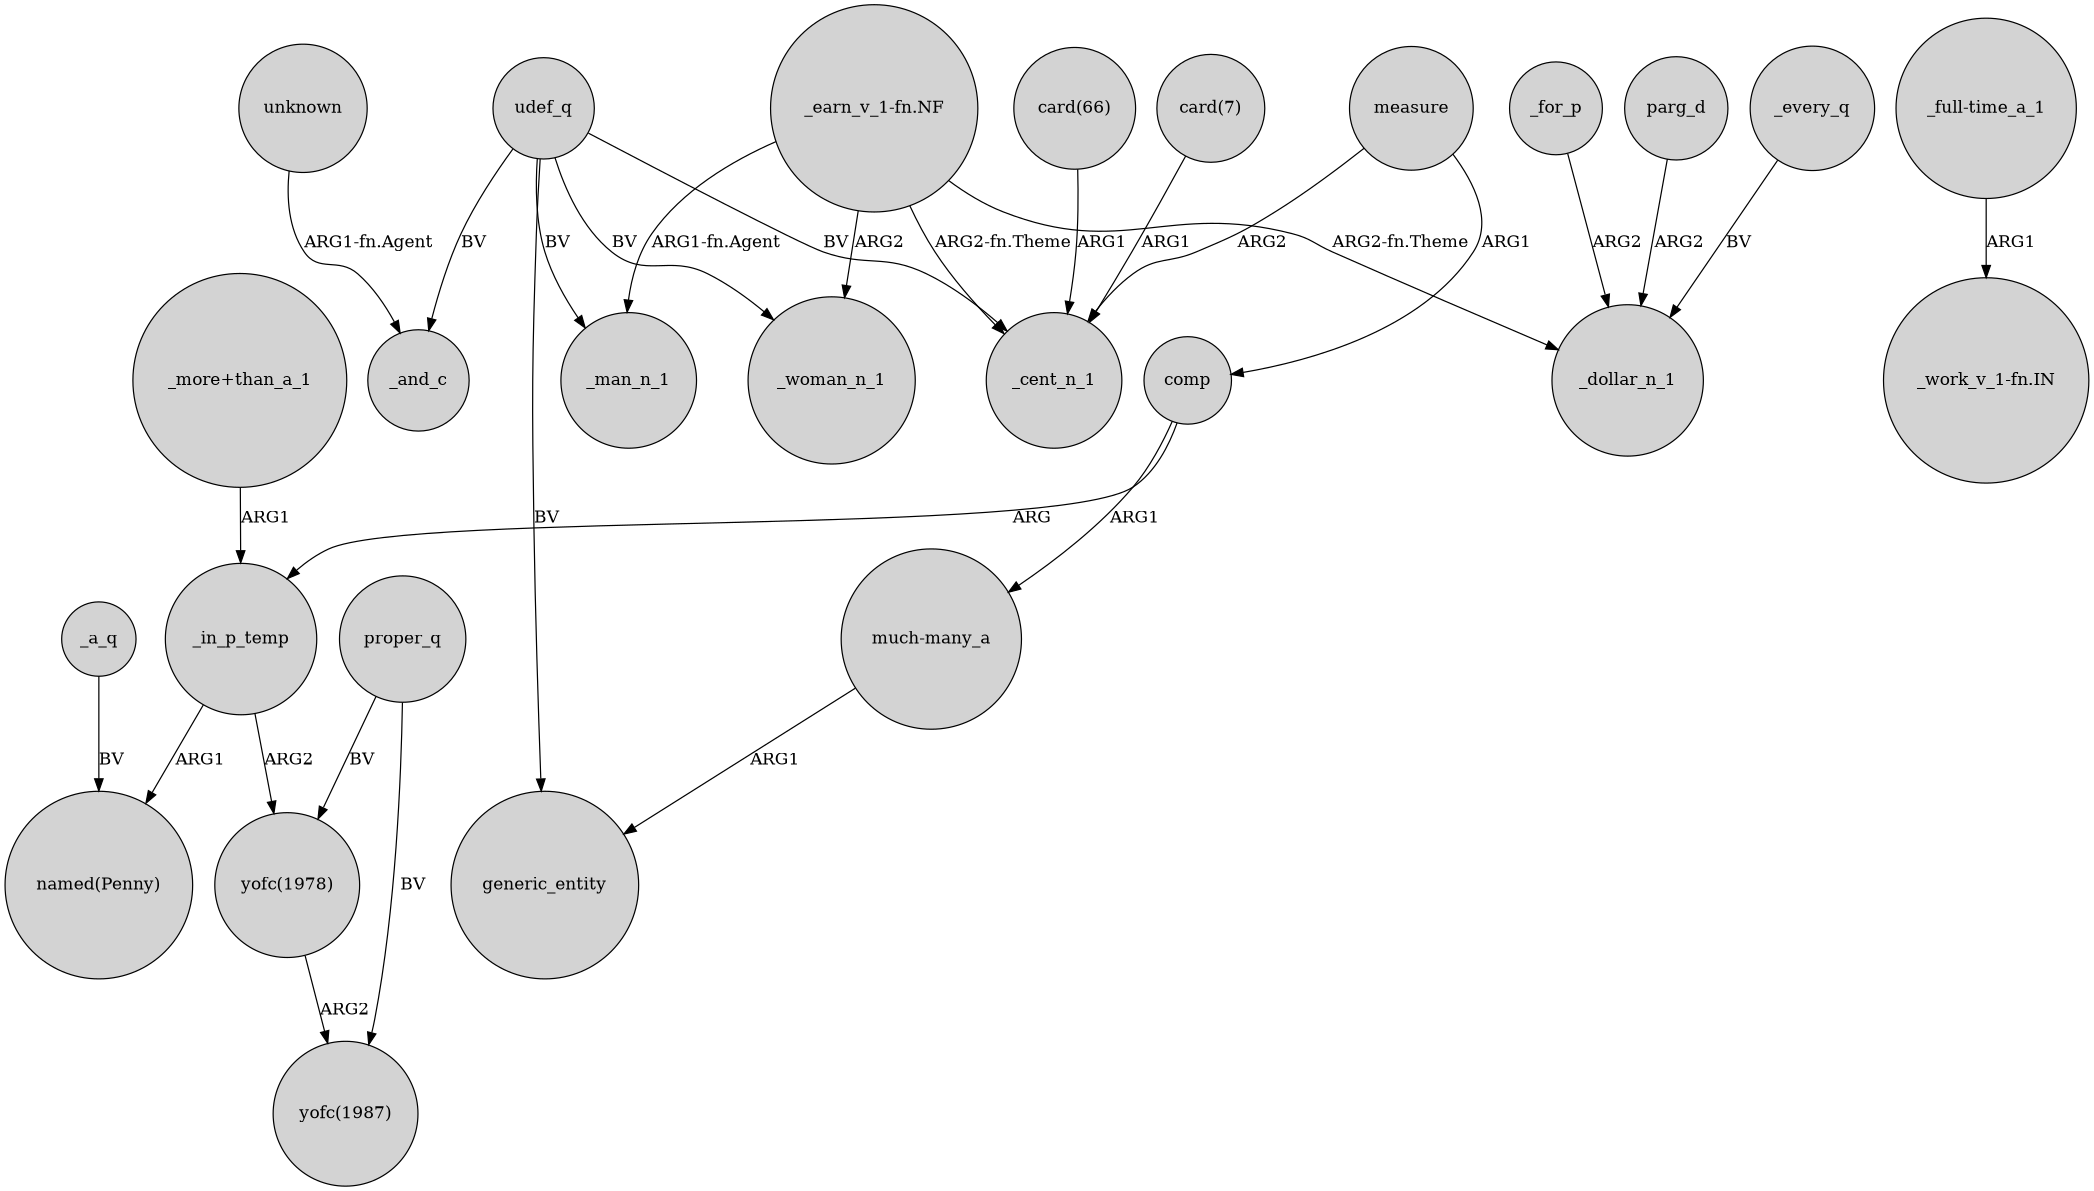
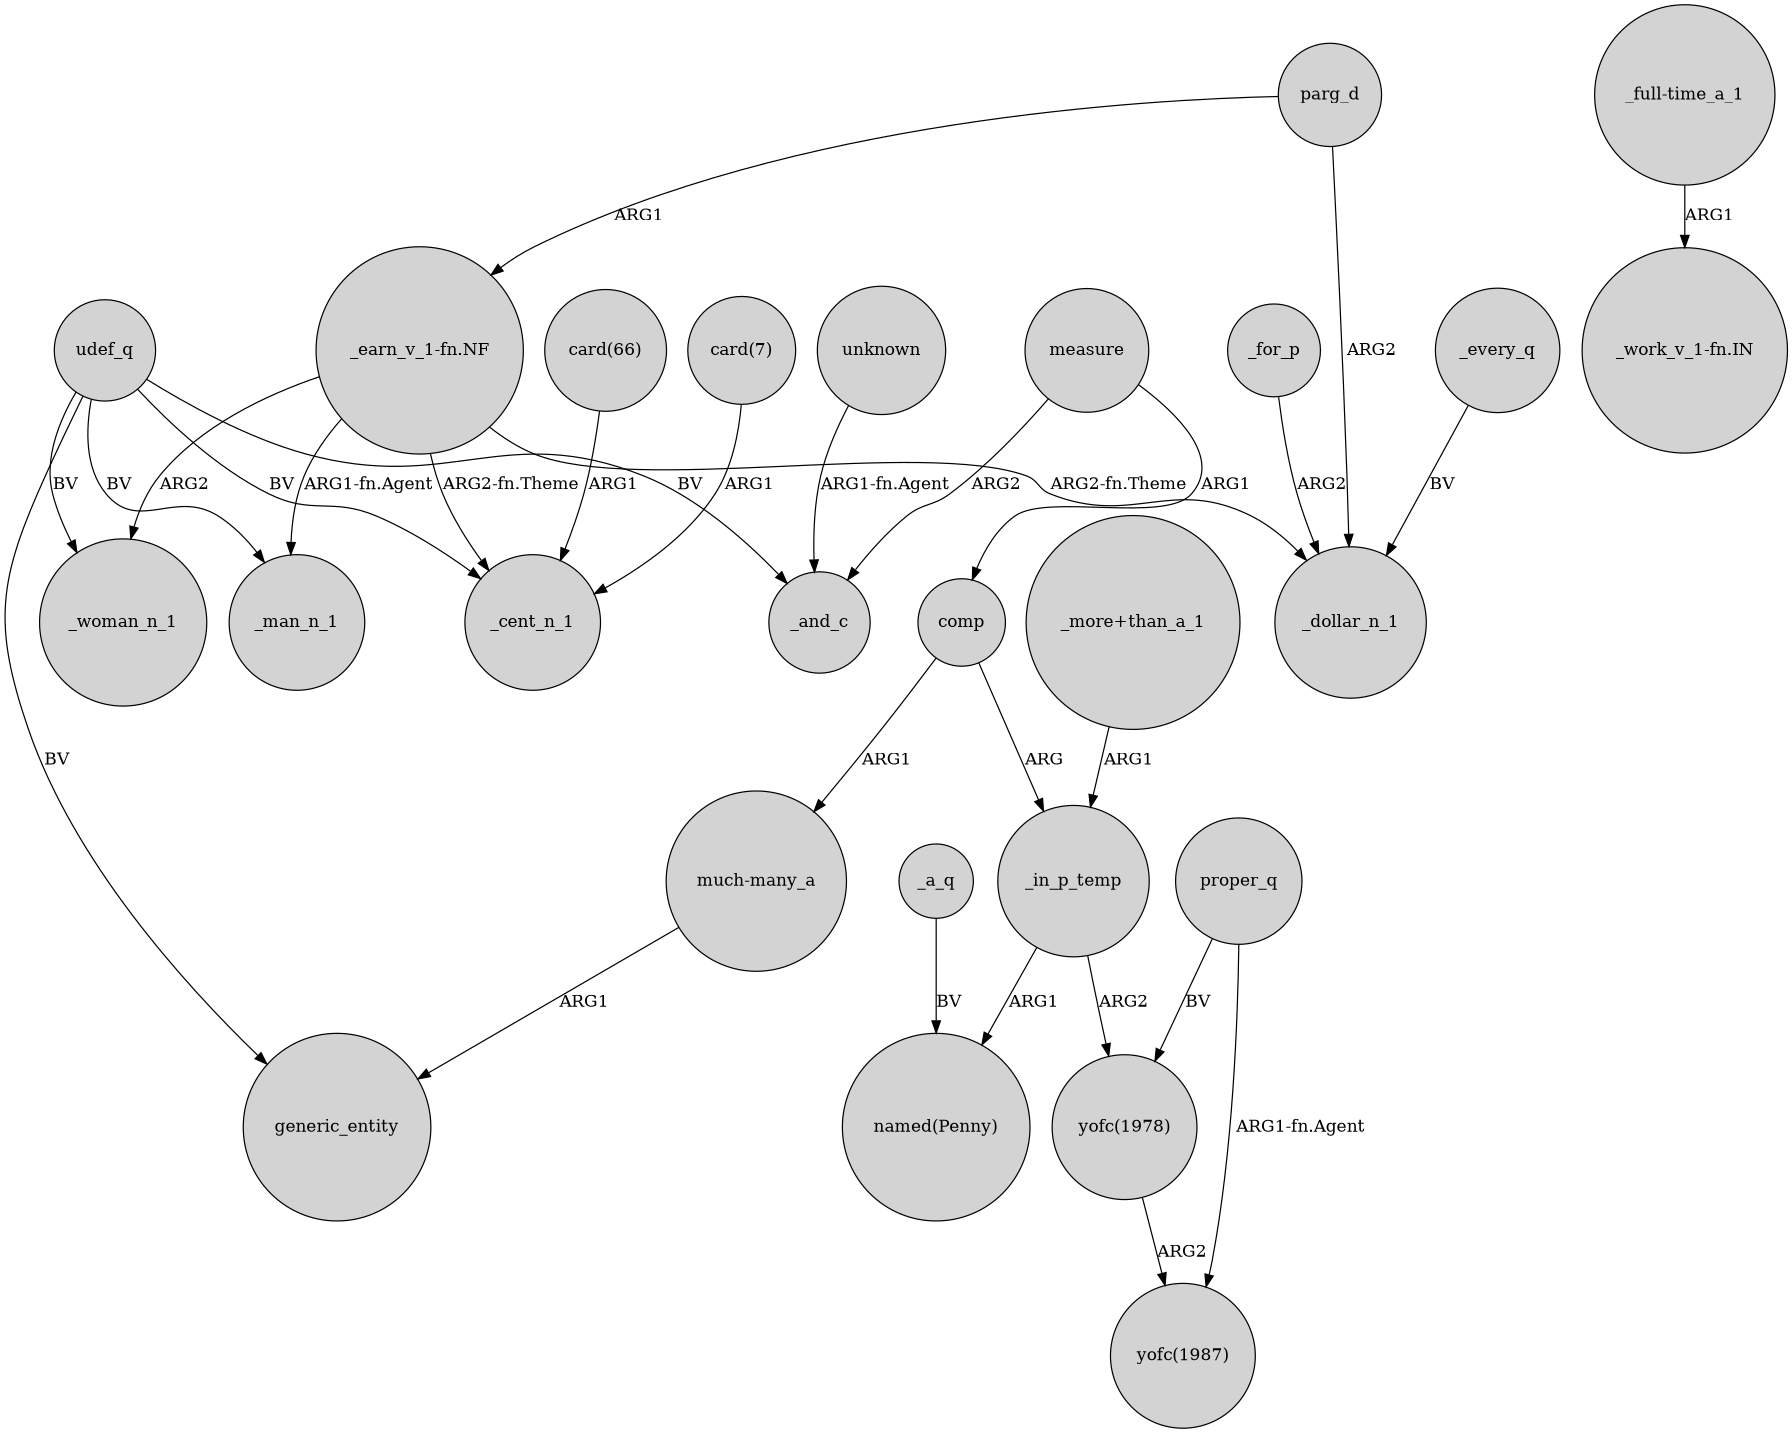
none -> (879, 138)
(1232, 236) -> (955, 489)
(413, 885) -> (1301, 1127)
